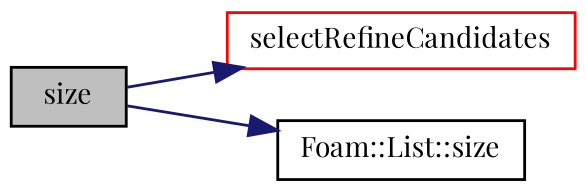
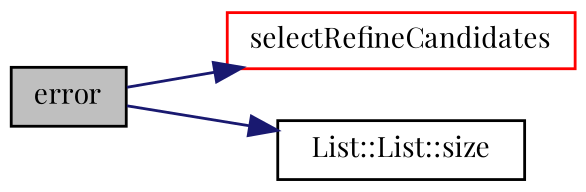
(69, 97) -> (69, 97)
(401, 150) -> (401, 150)
